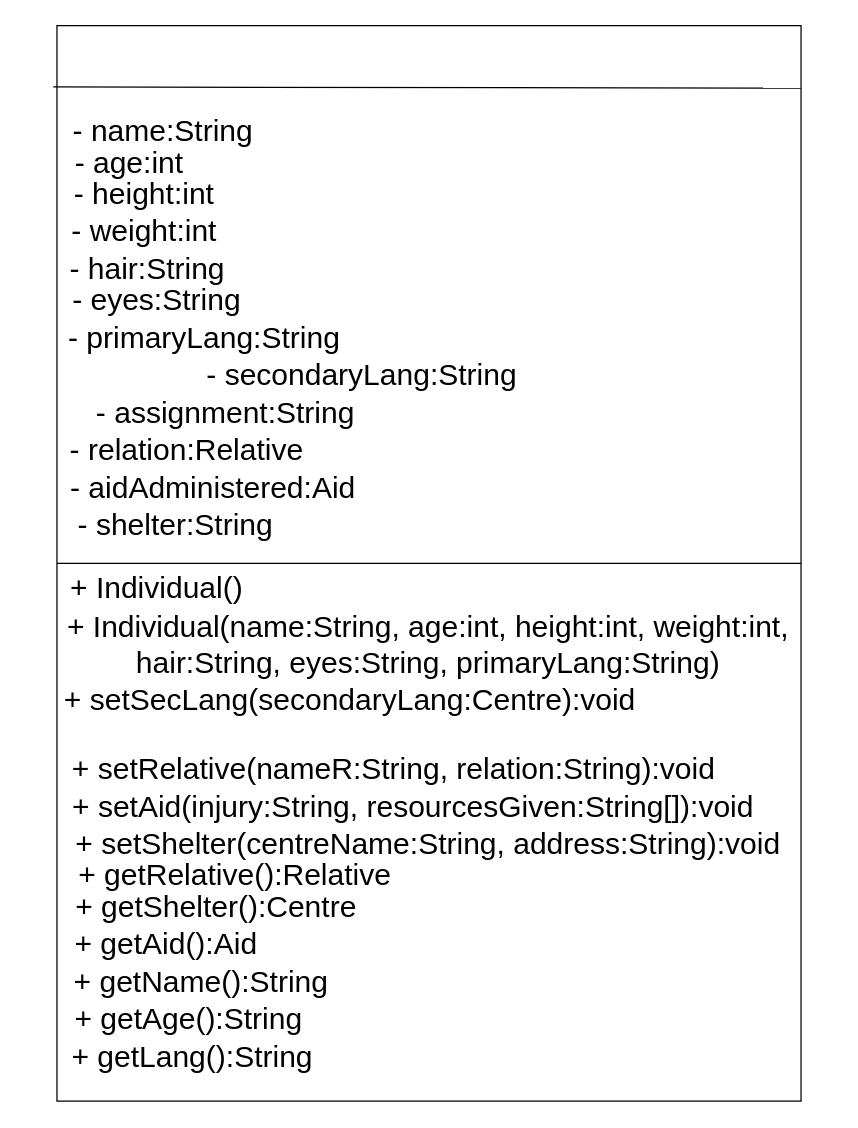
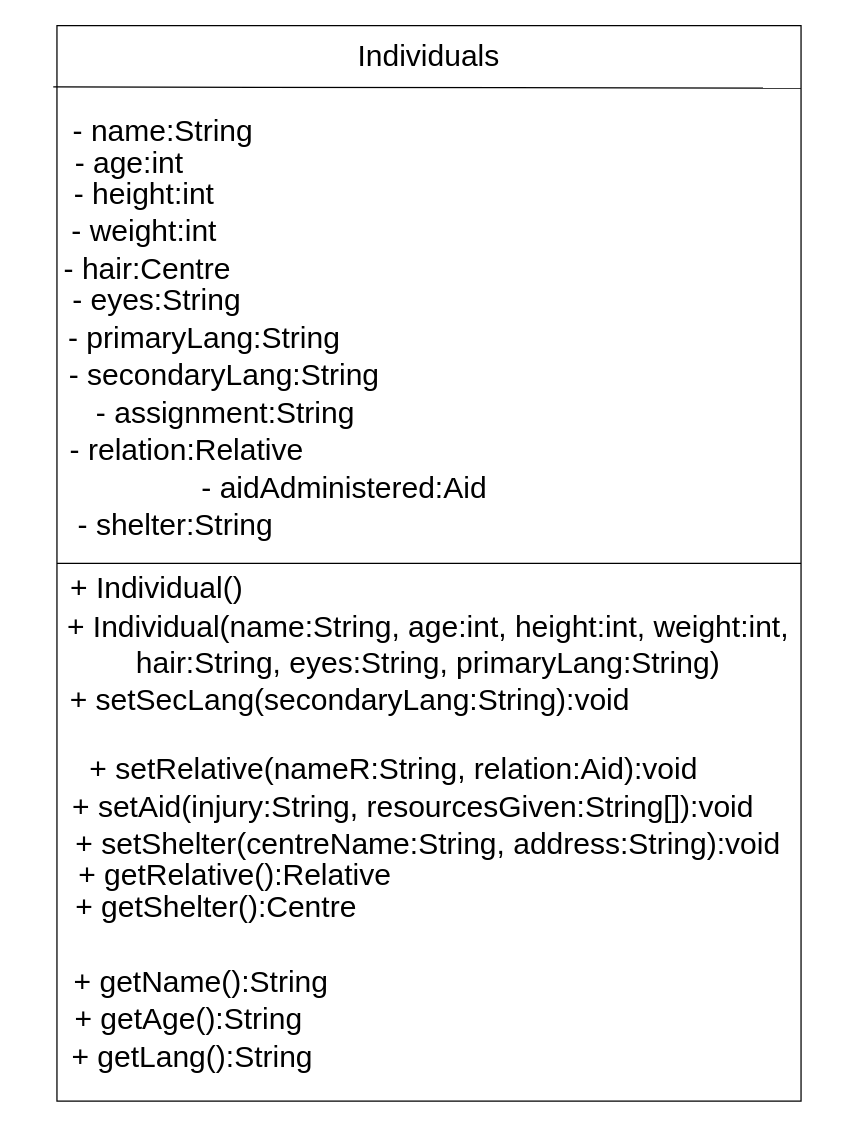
none -> (429, 57)
(148, 269) -> (148, 269)
(362, 376) -> (224, 376)
(213, 488) -> (344, 488)
(350, 701) -> (350, 701)
(394, 769) -> (394, 769)
(166, 944) -> none
